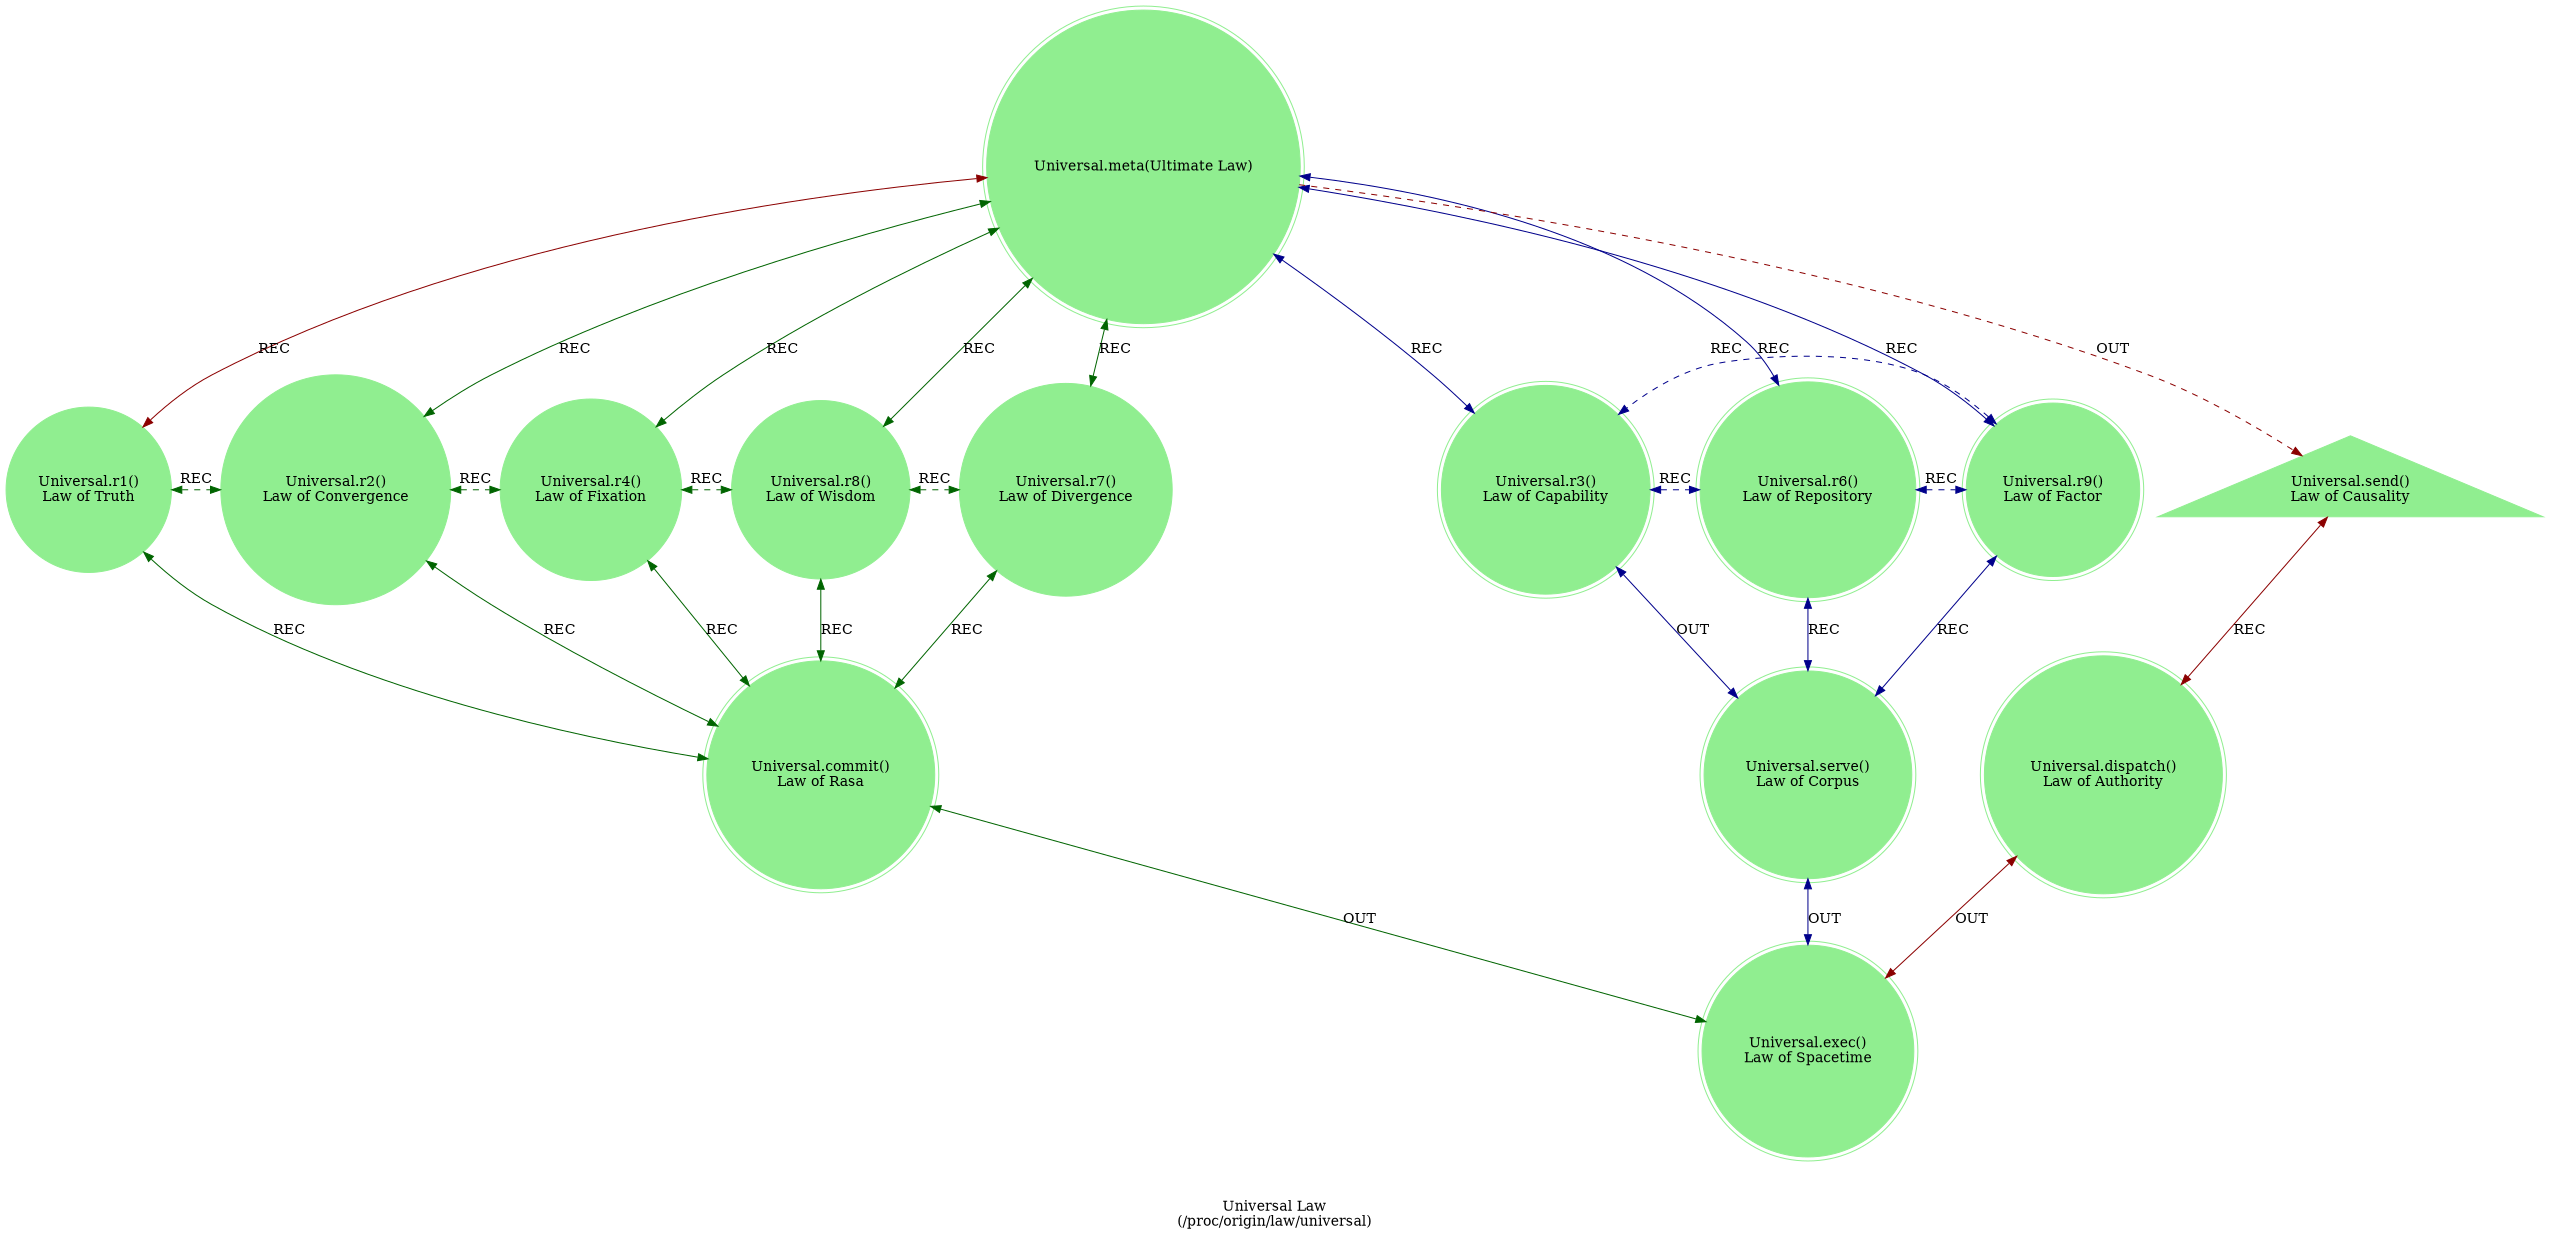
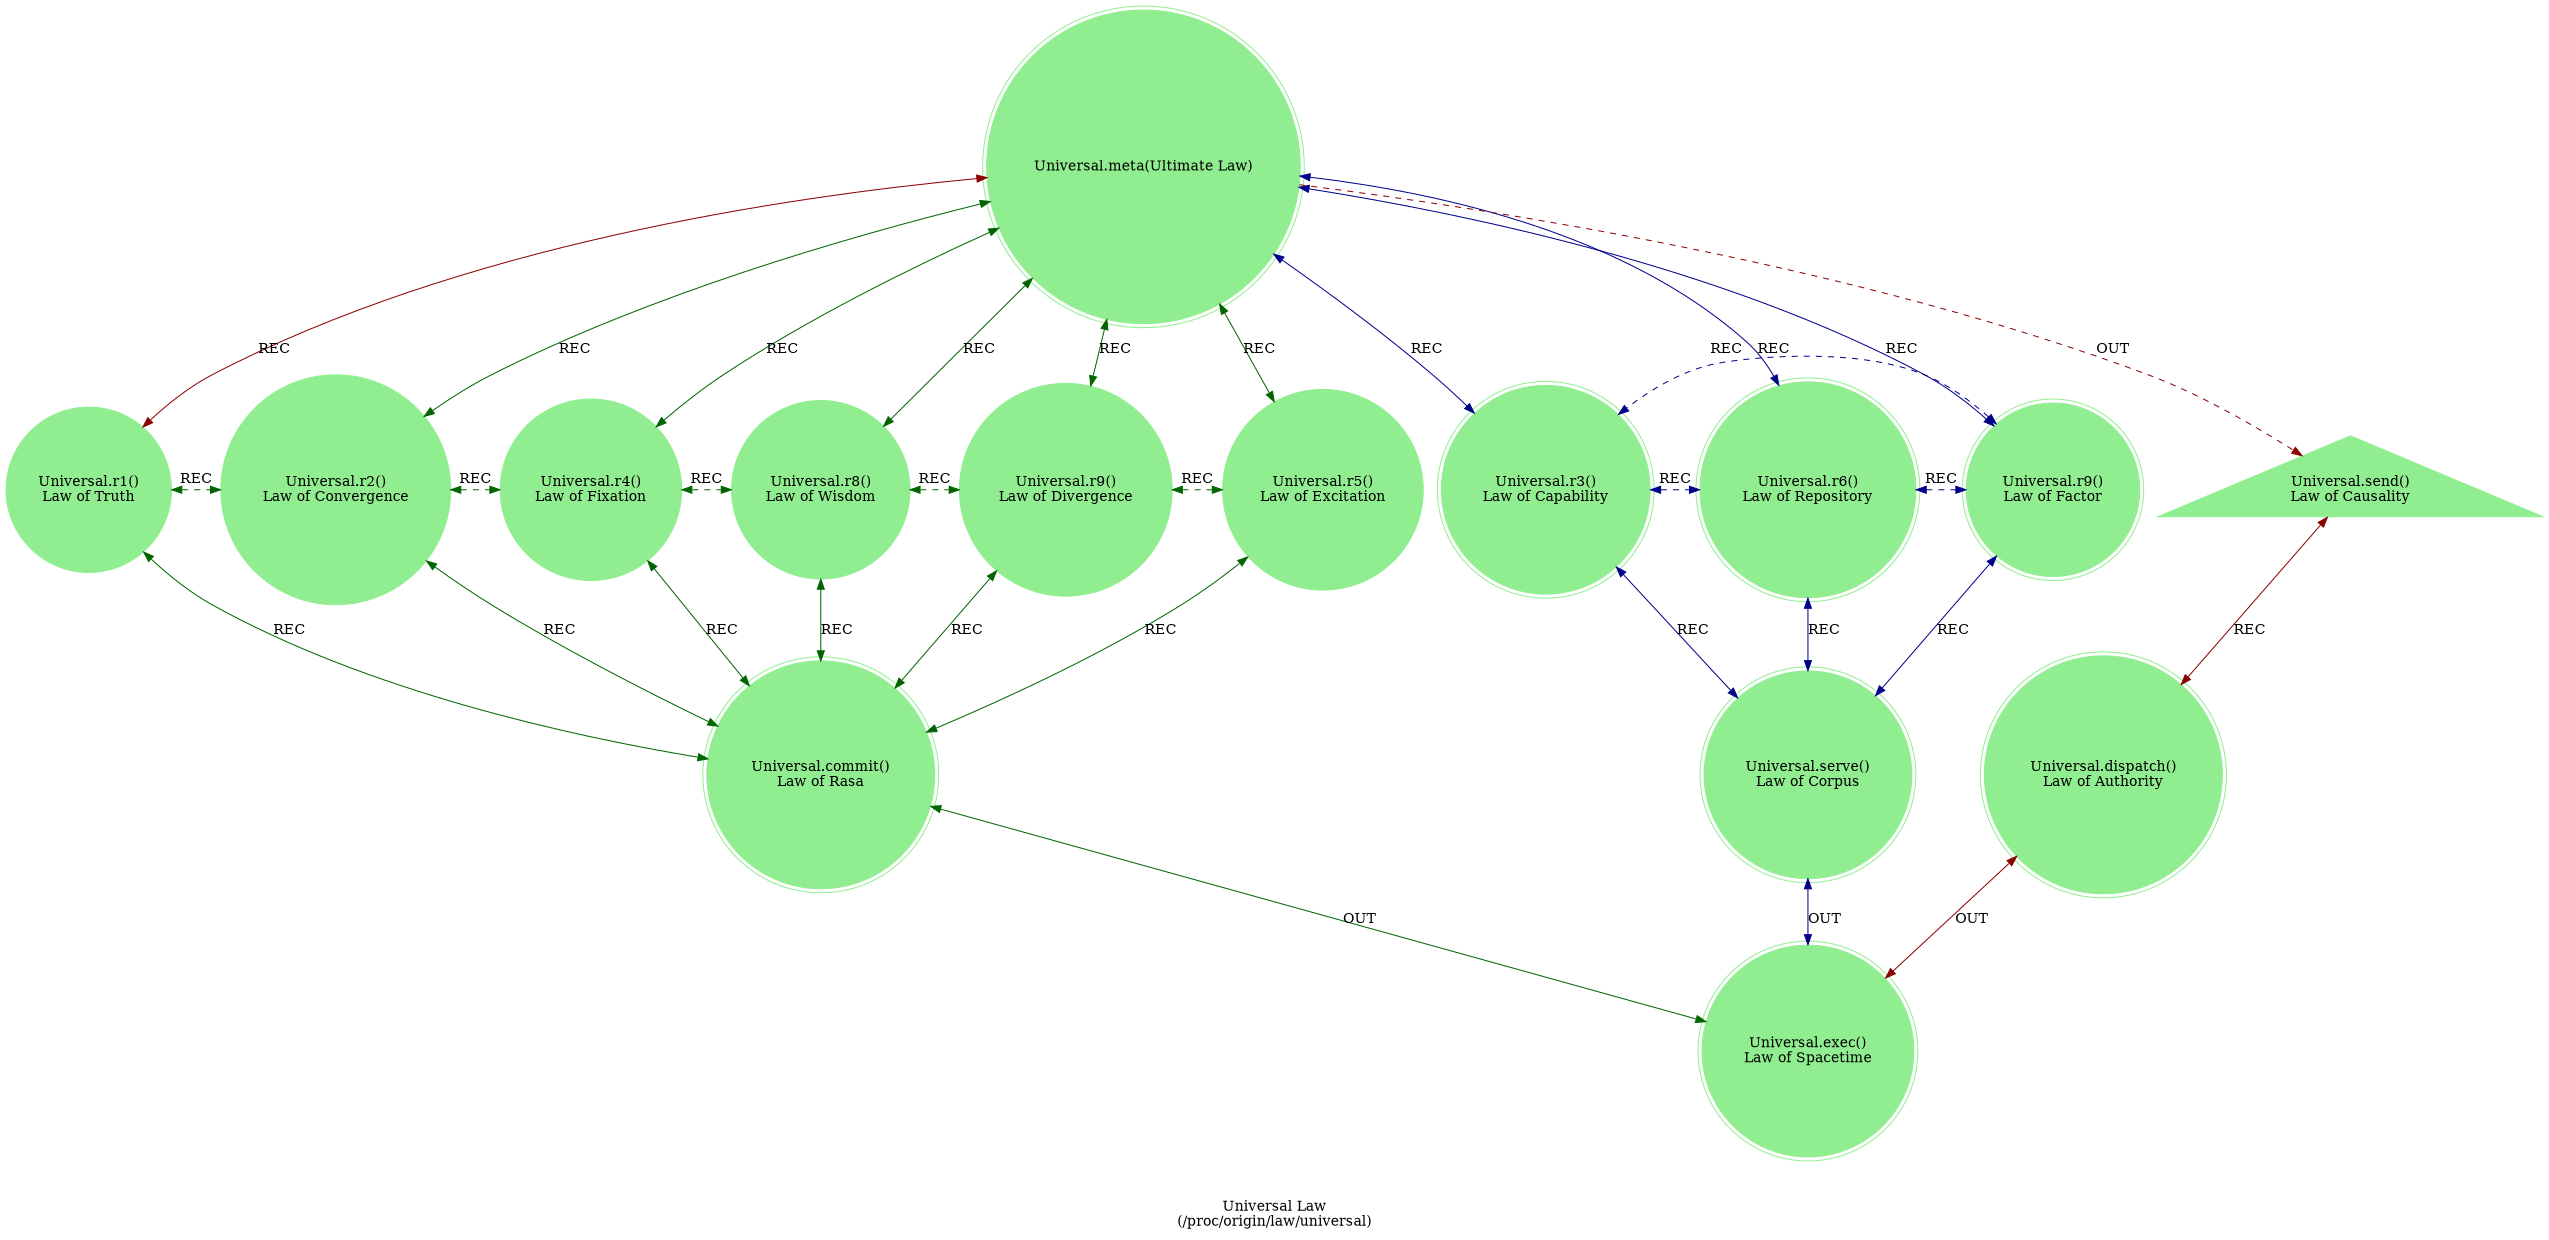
(1066, 490) -> (1066, 490)
none -> (1323, 490)
(1693, 630) -> (1693, 630)
